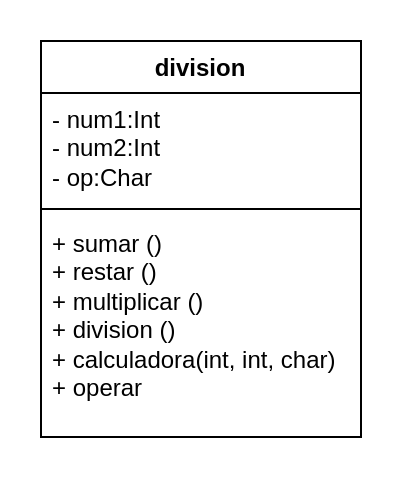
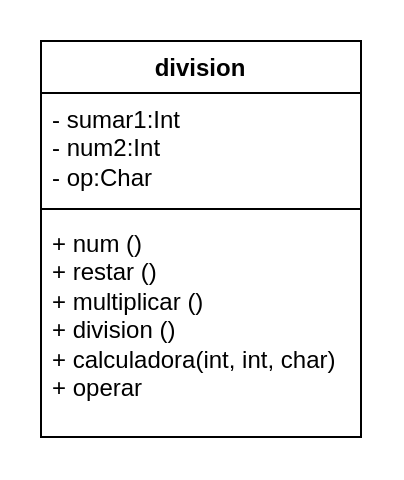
(114, 150) -> (127, 150)
(203, 332) -> (203, 332)
